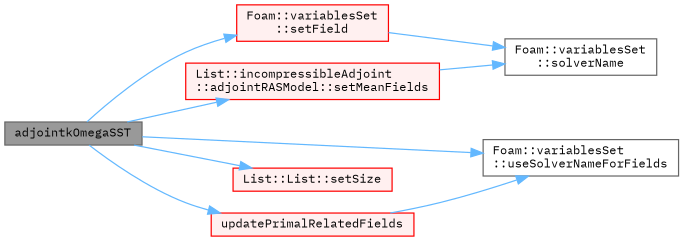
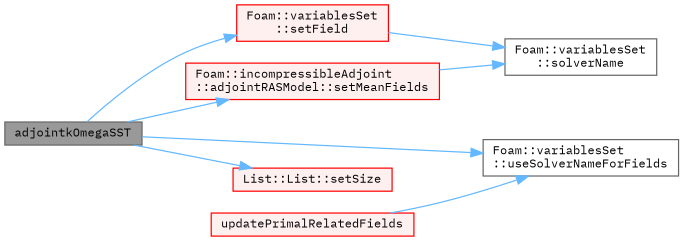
(313, 81) -> (313, 81)
(146, 183) -> none
